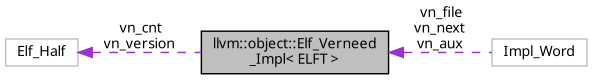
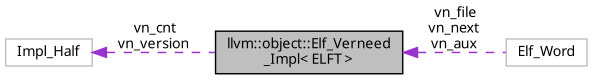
(42, 52) -> (49, 52)
(540, 52) -> (547, 52)
